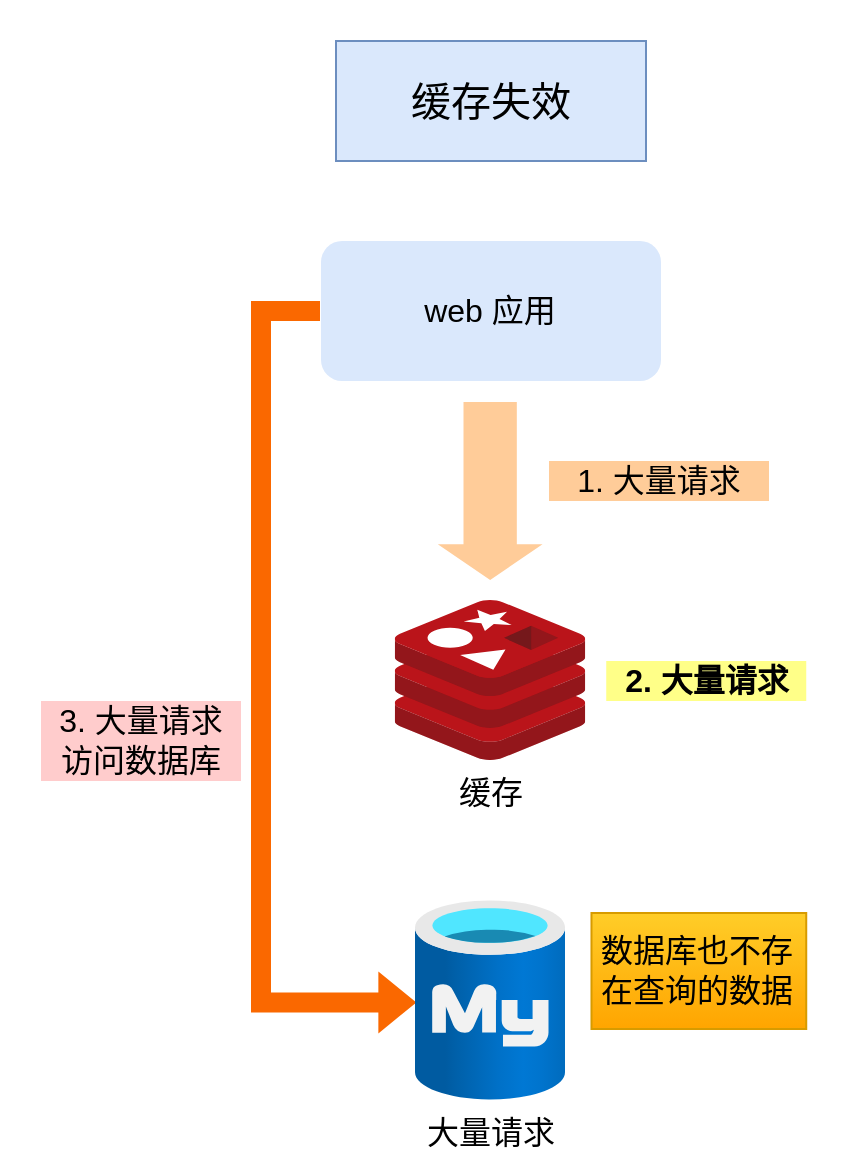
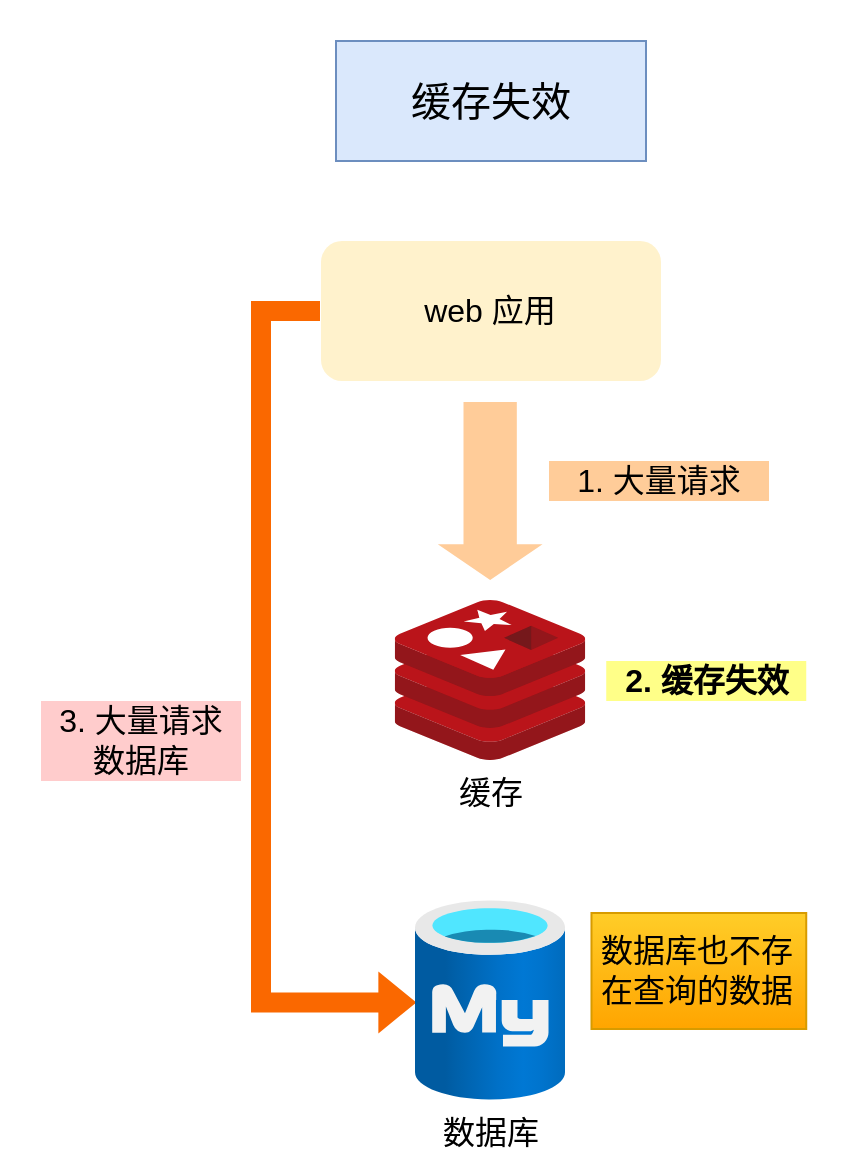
(491, 311) -> (491, 311)
(708, 681) -> (708, 681)
(142, 741) -> (142, 741)
(492, 1134) -> (492, 1134)
